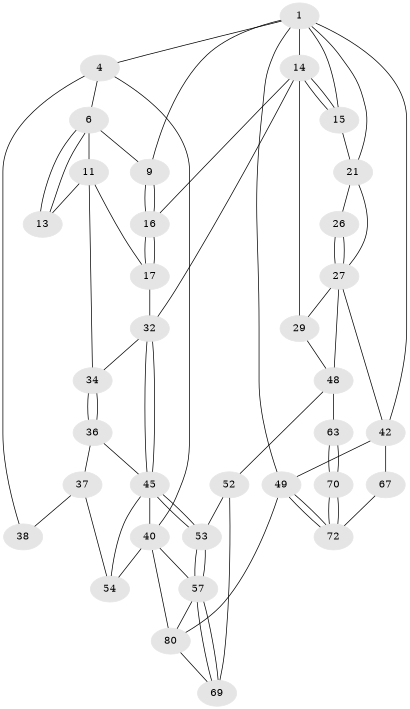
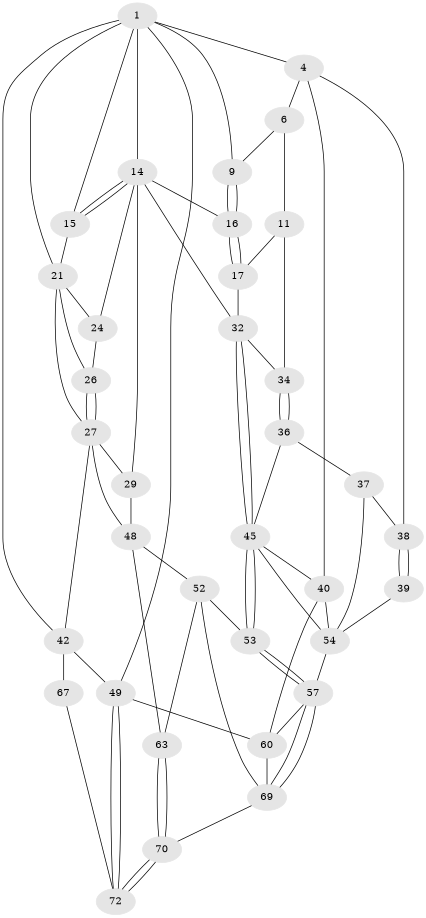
(43, 224) -> none
none -> (98, 329)
(174, 563) -> (322, 667)
none -> (404, 589)
(171, 641) -> (267, 745)
none -> (181, 667)
none -> (215, 823)
